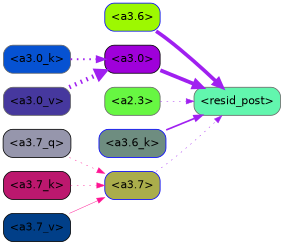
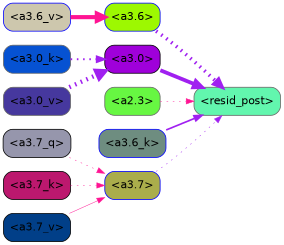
none -> (37, 17)
(187, 55) -> (187, 55)
(173, 101) -> (173, 101)
